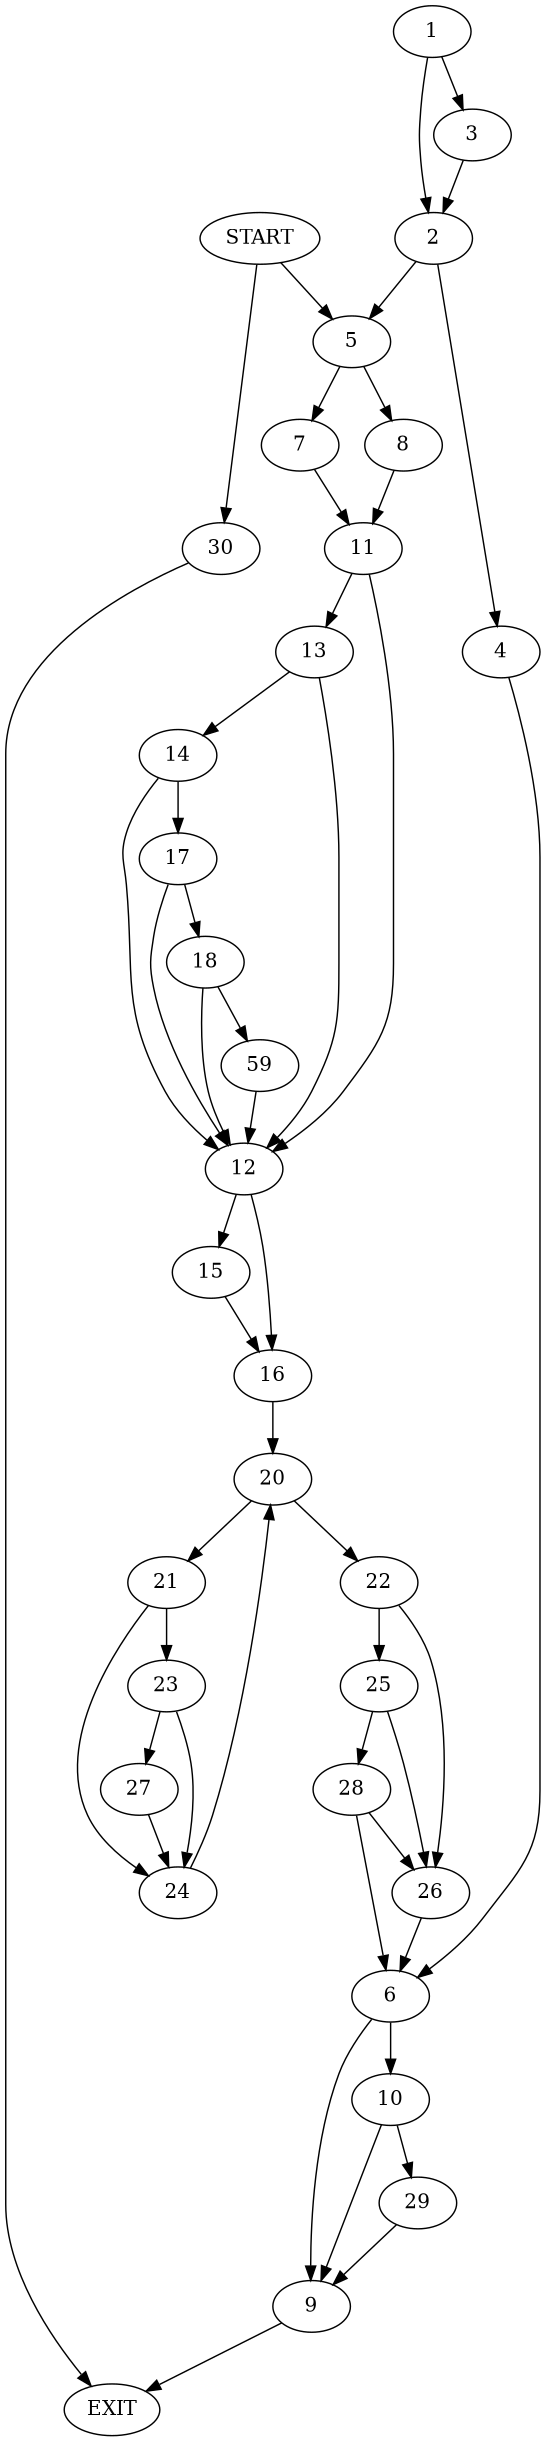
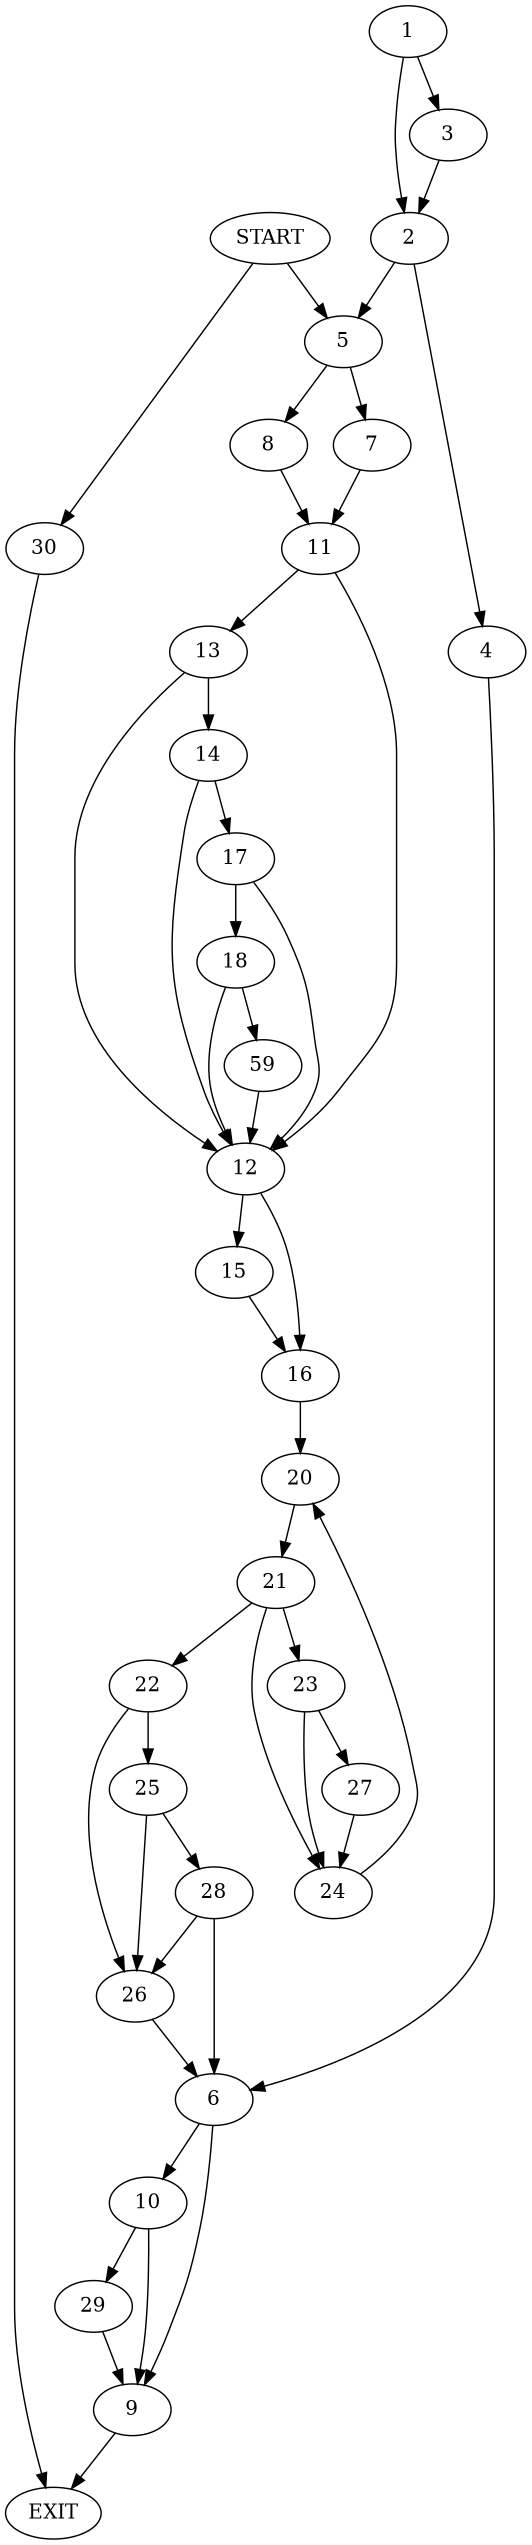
(321, 1526) -> (218, 1630)
